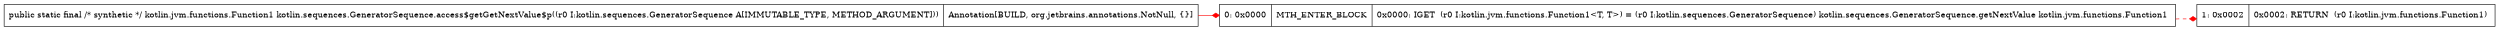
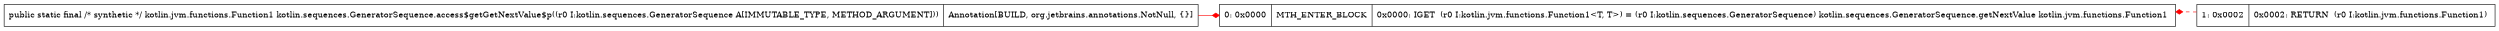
(2183, 19) -> (2190, 12)
